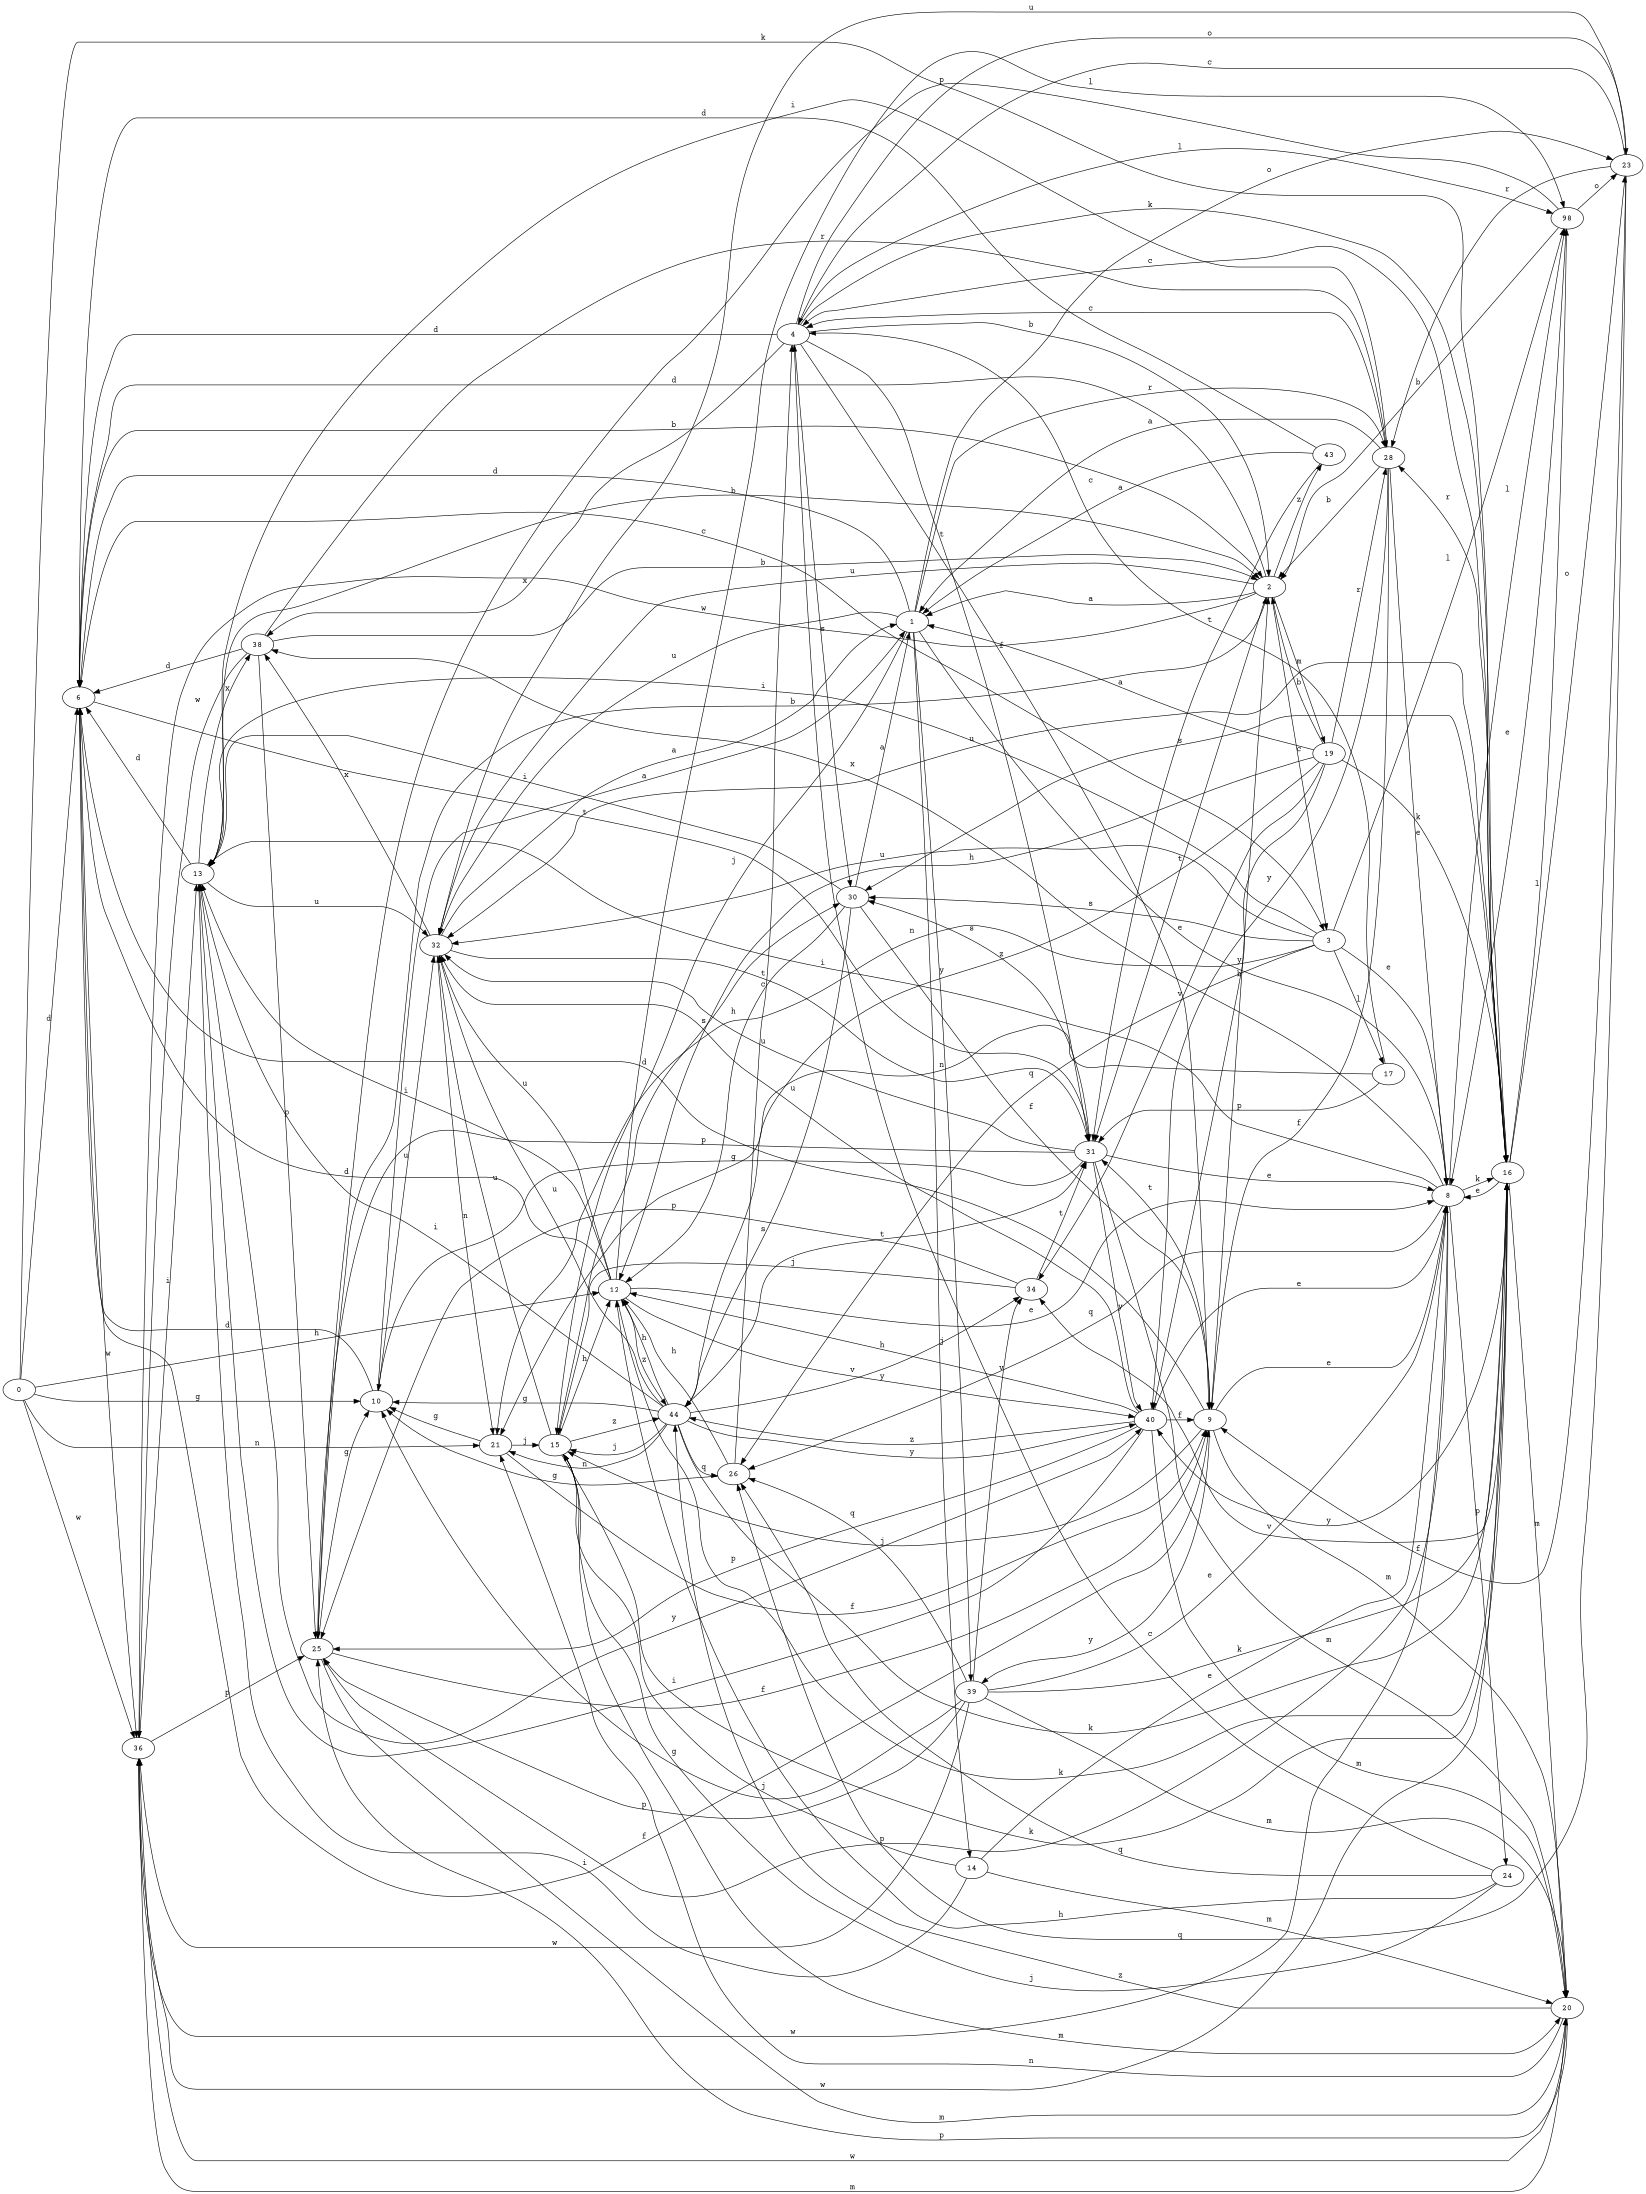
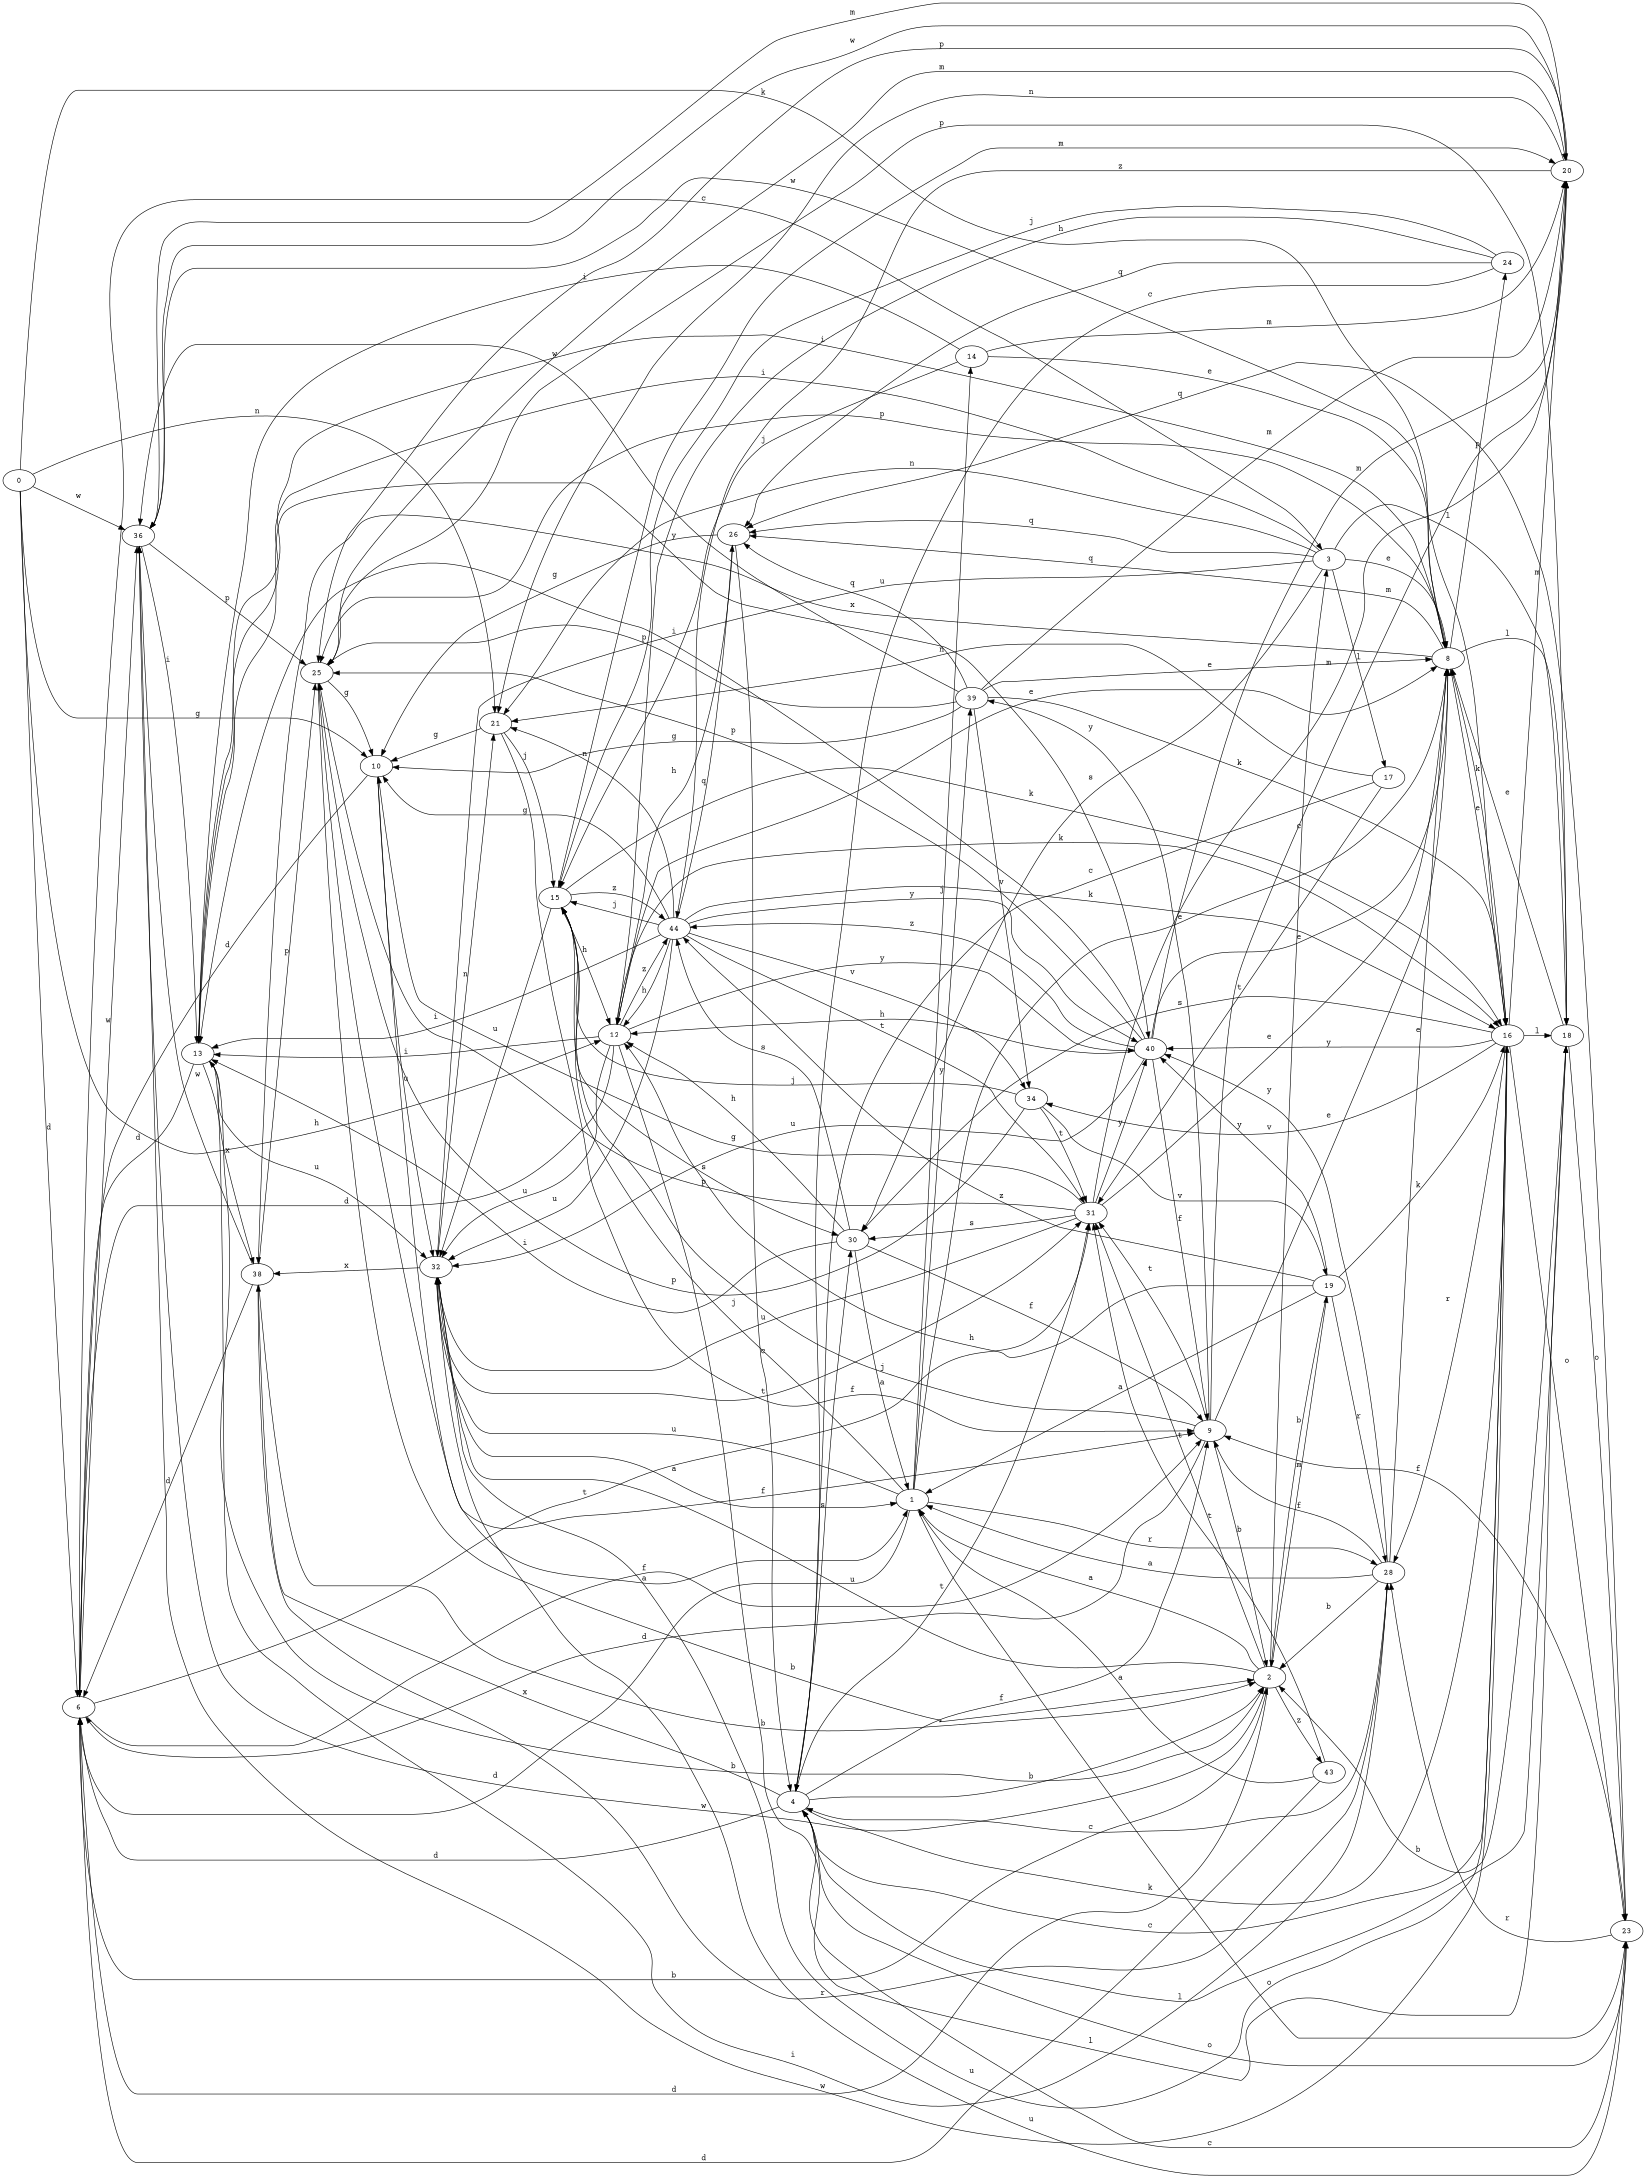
(1567, 218) -> (1567, 1036)
(1176, 1013) -> (1186, 1201)
(1240, 1106) -> (1240, 987)
